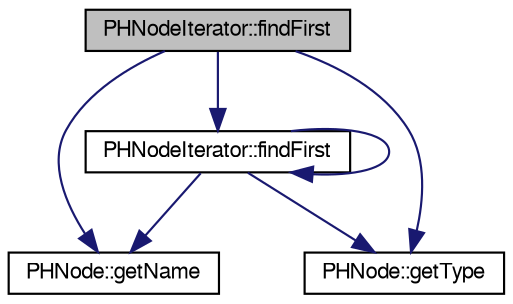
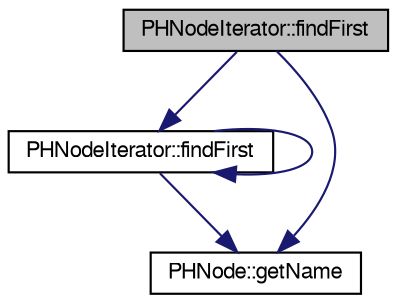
(404, 273) -> none
